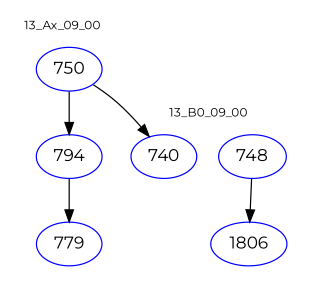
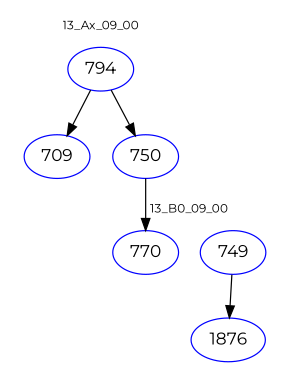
(69, 107) -> (120, 107)
(164, 157) -> (146, 252)
(252, 157) -> (233, 252)
(69, 244) -> (57, 157)
(249, 244) -> (228, 340)
